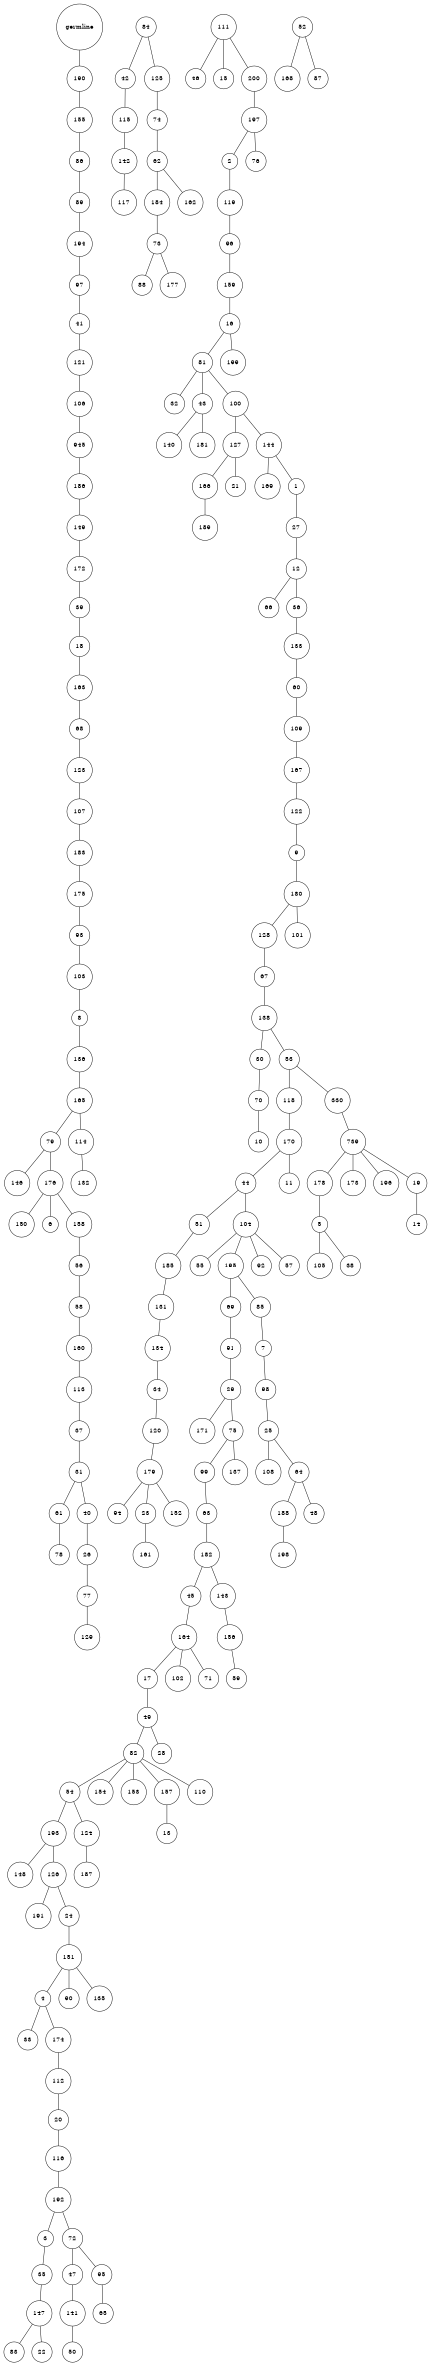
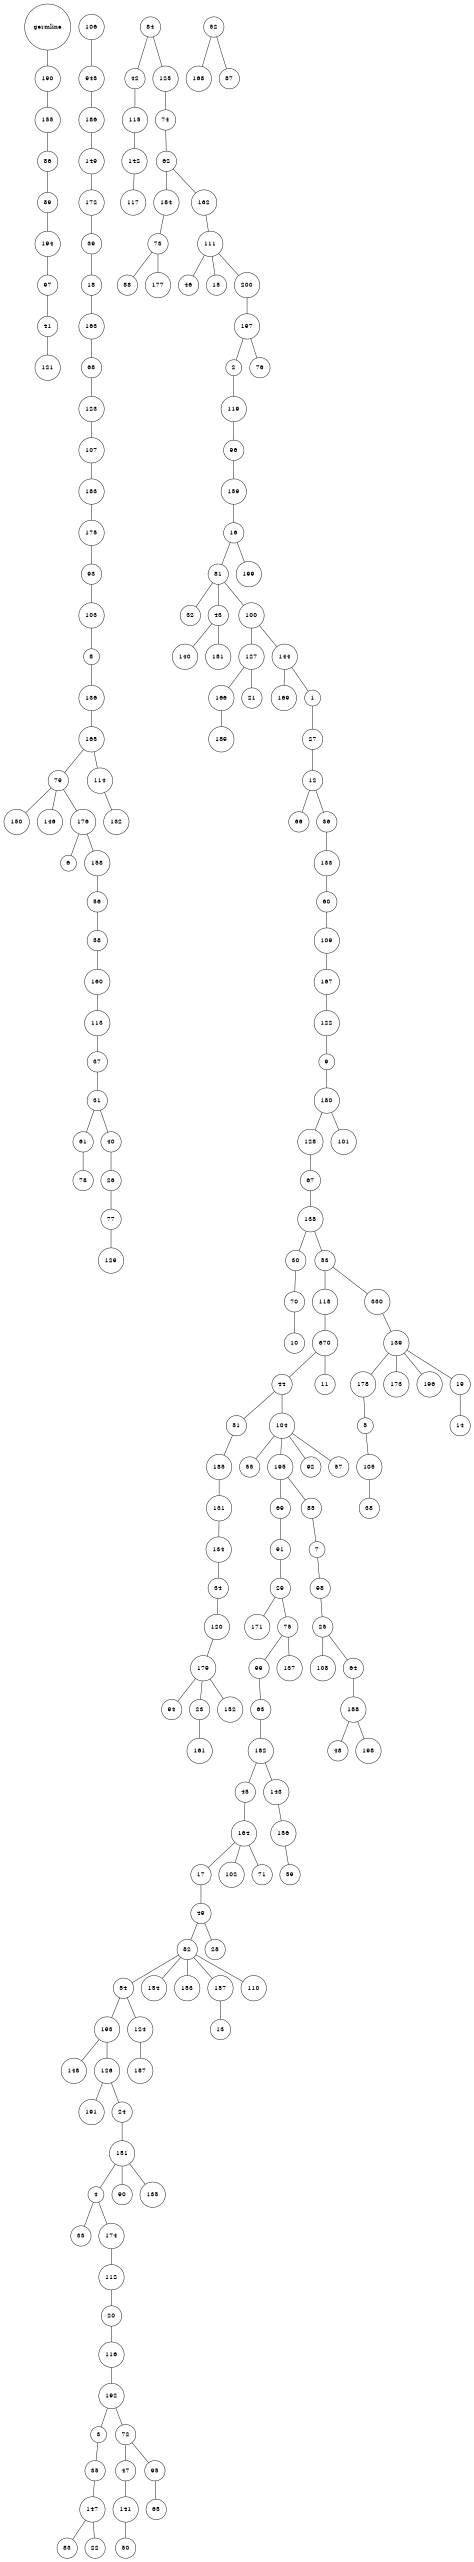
none -> (207, 223)
(80, 383) -> none
(289, 1142) -> (325, 1343)
(353, 1142) -> (396, 1343)
(36, 1204) -> (38, 800)
(334, 1244) -> (369, 1489)
(306, 1493) -> (345, 1731)
